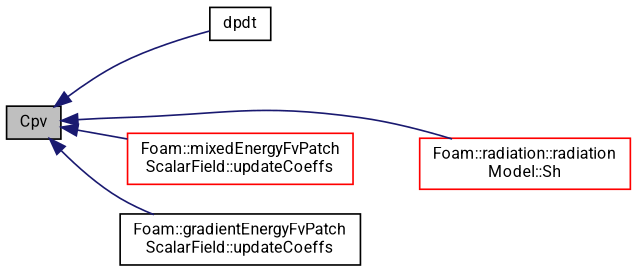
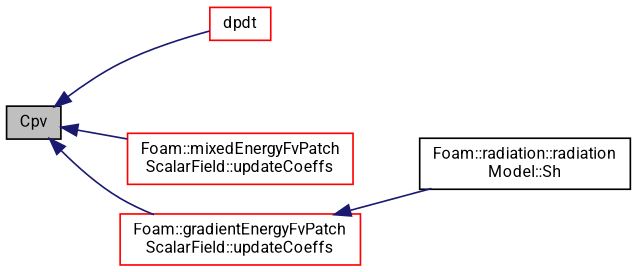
(240, 24) -> (240, 24)
(266, 110) -> (391, 199)
(525, 164) -> (525, 164)
(240, 239) -> (240, 239)
